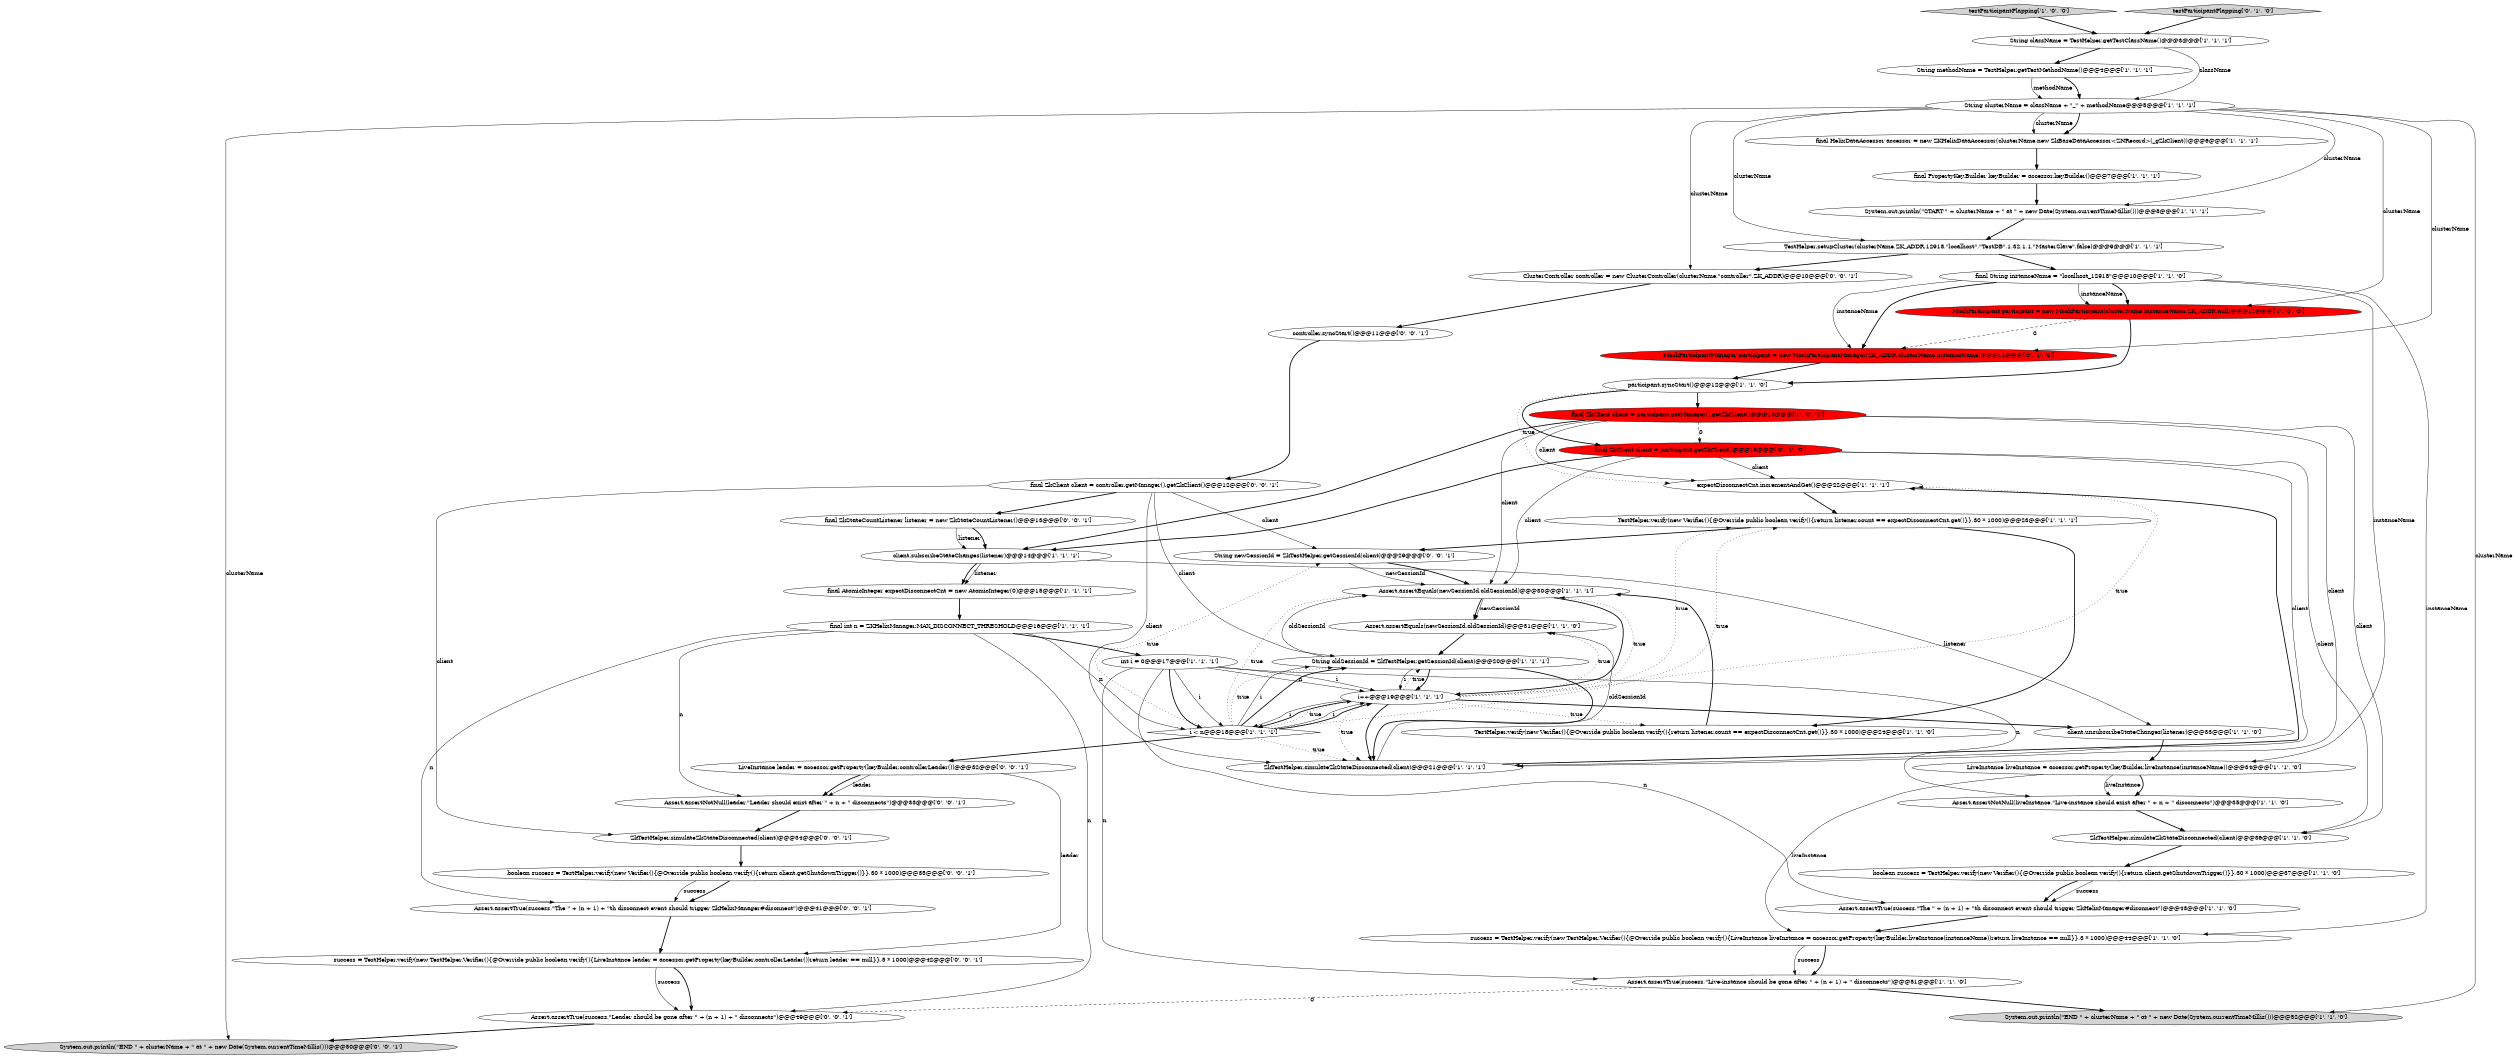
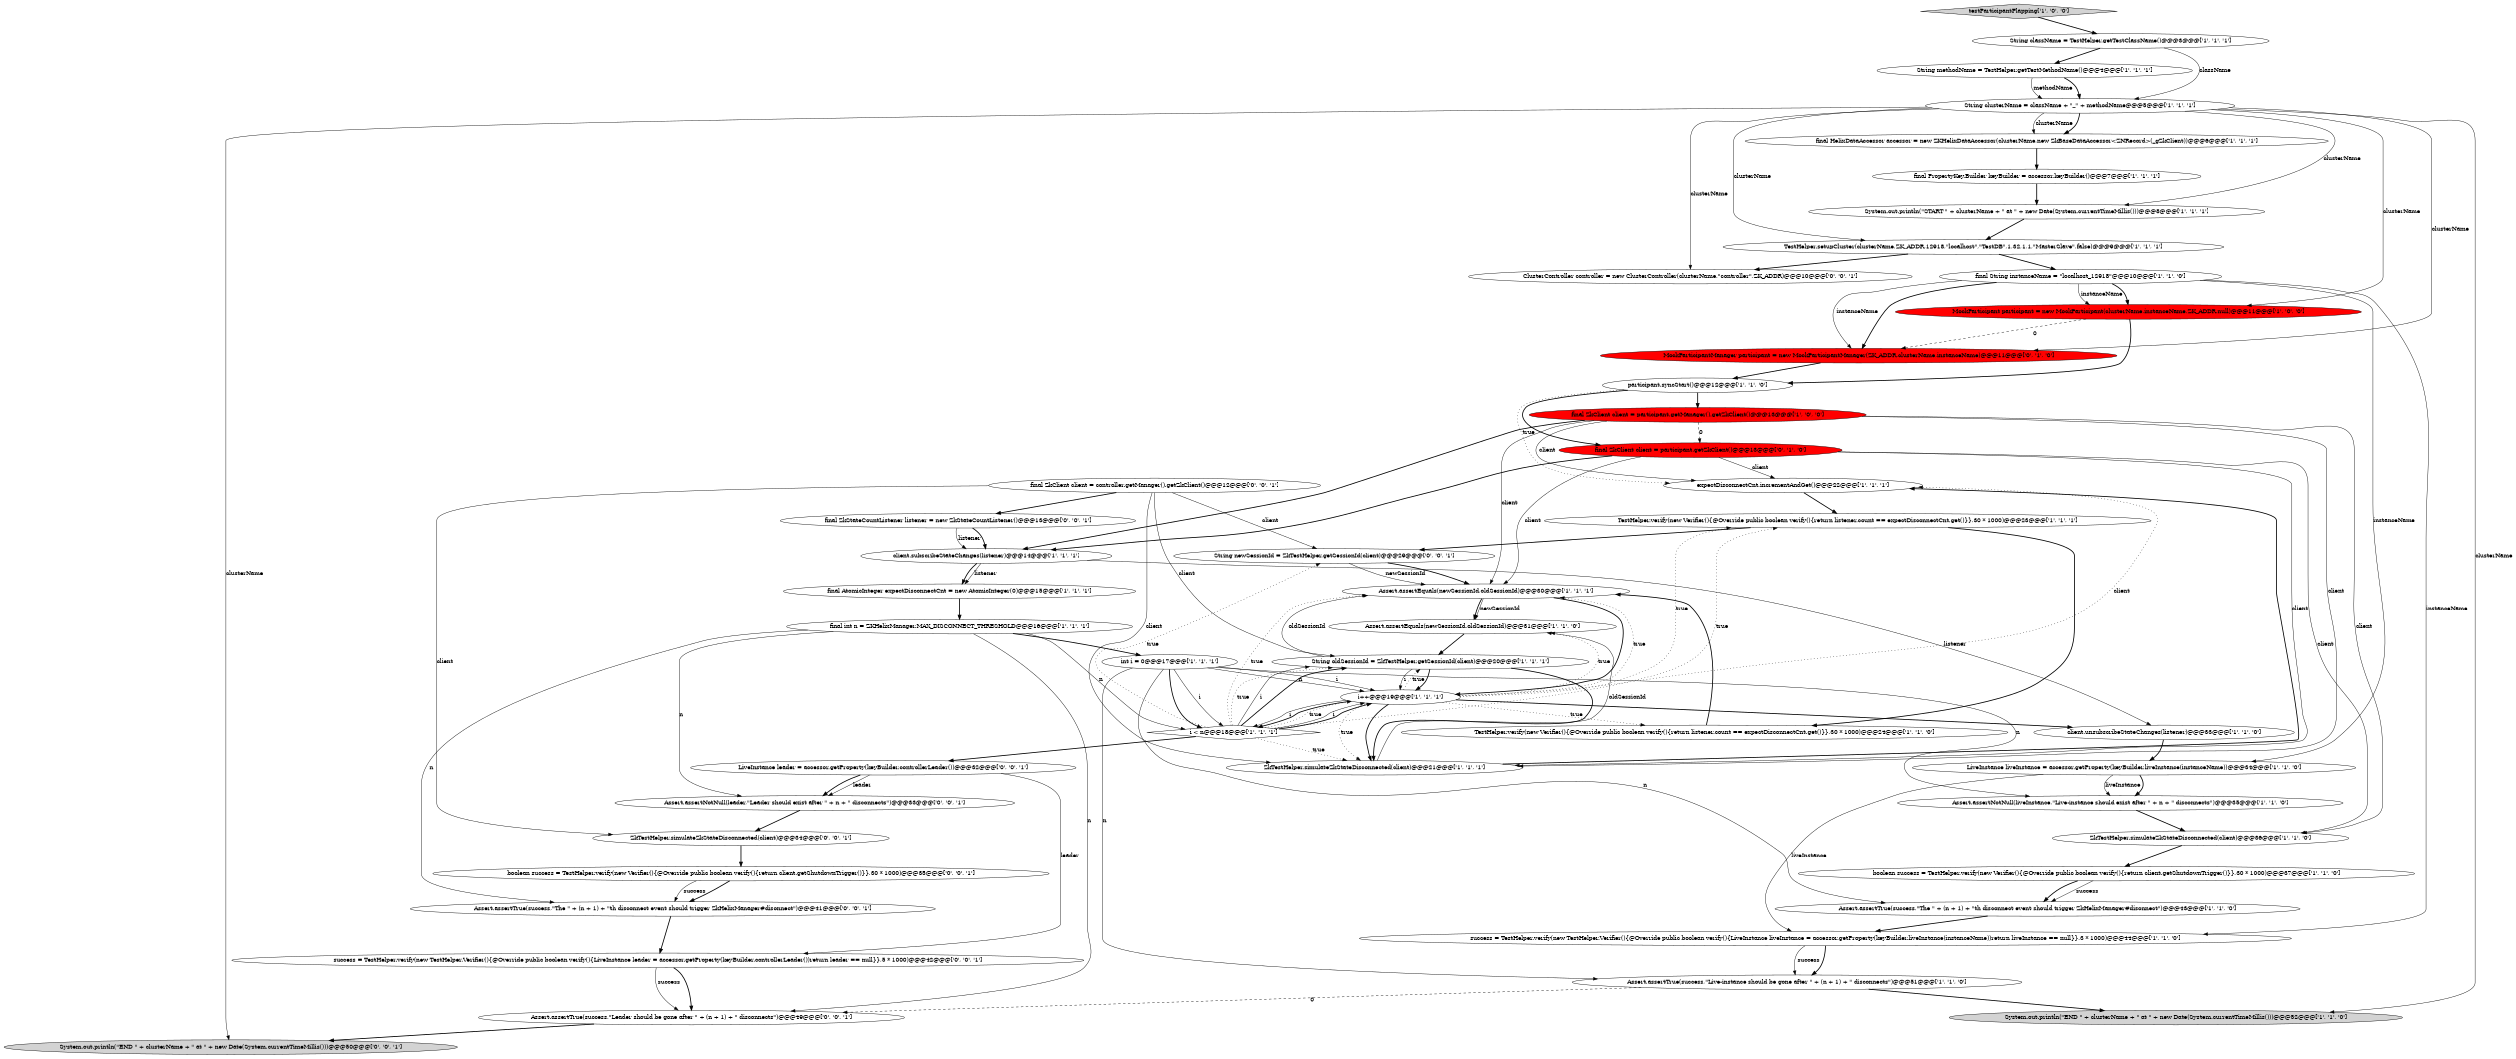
(2223, 11) -> none
(1360, 334) -> none
(2122, 591) -> (2122, 591)
